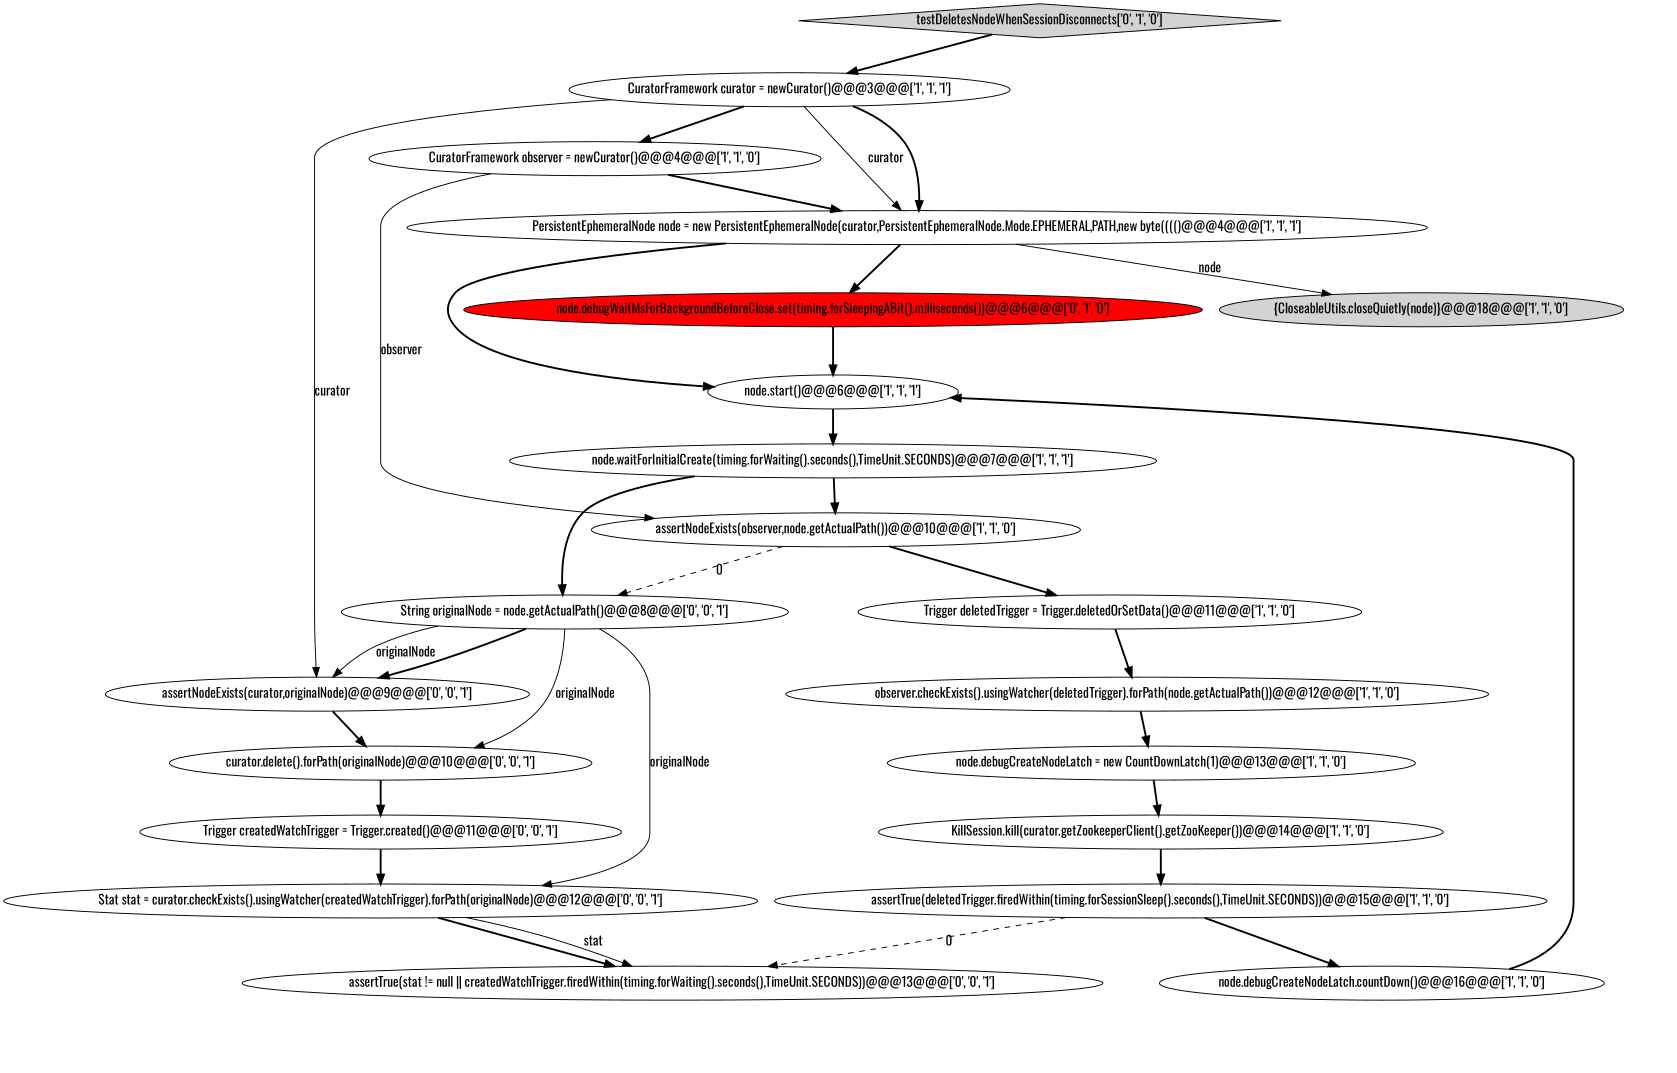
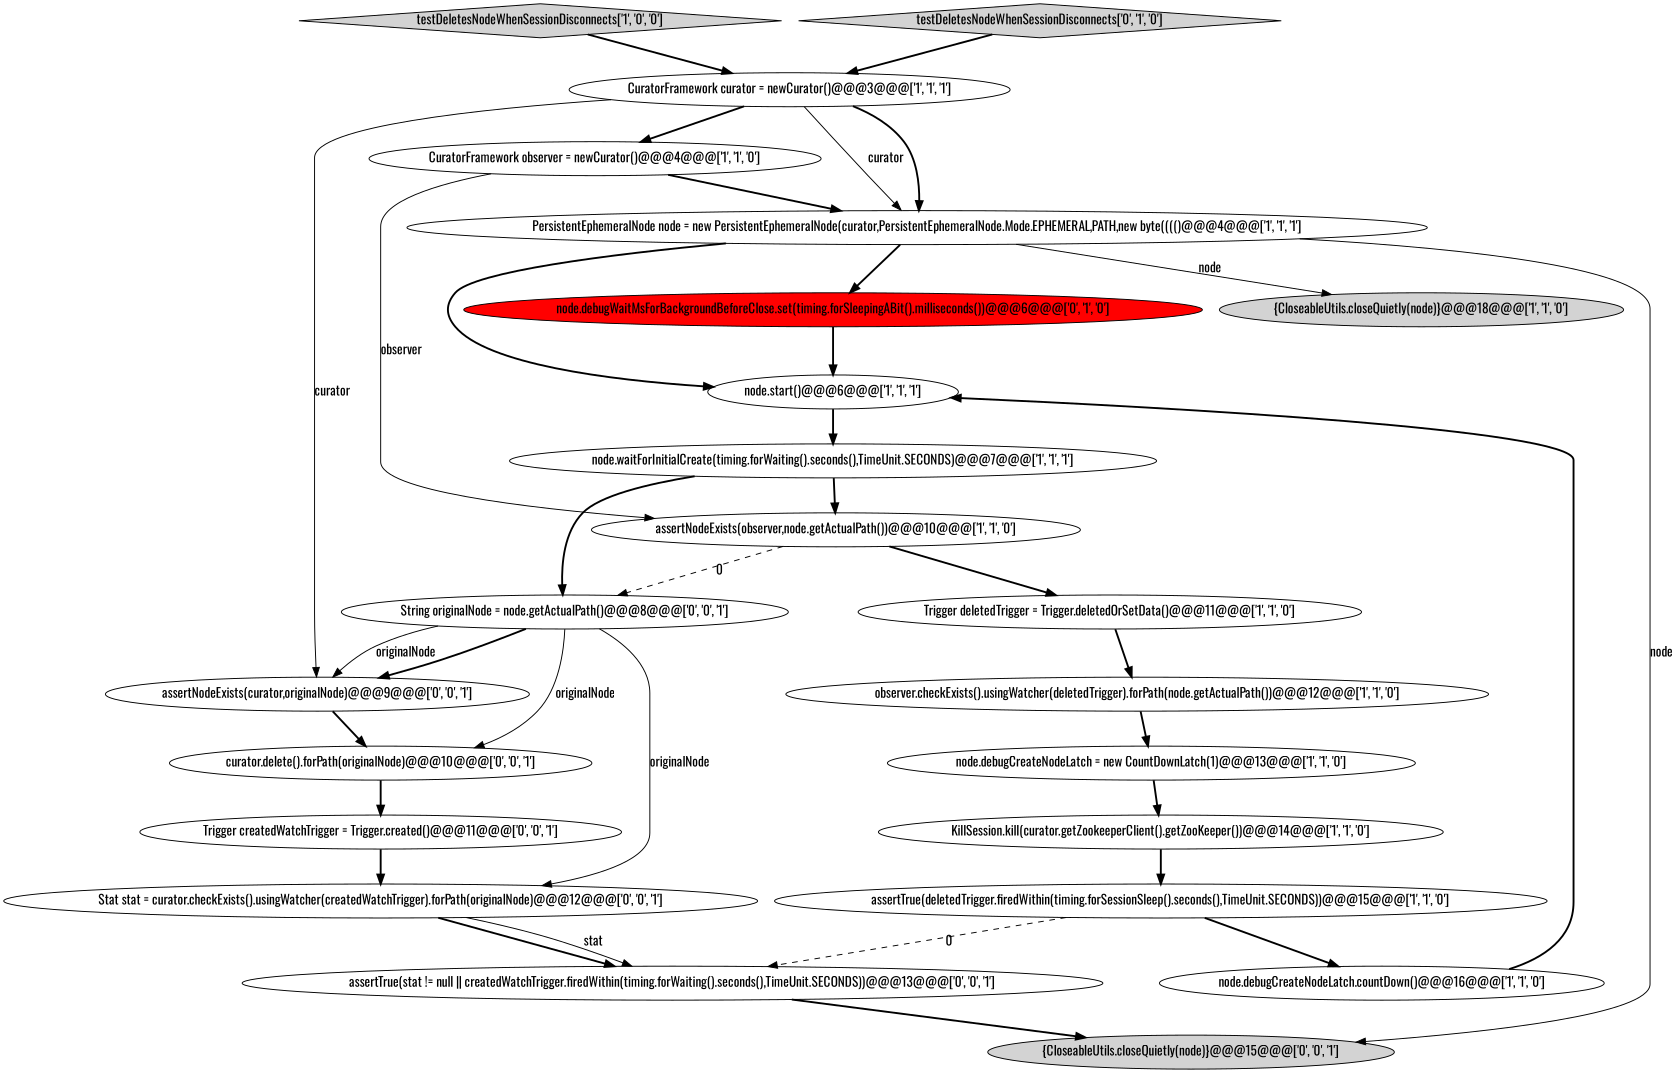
none -> (540, 21)
none -> (1191, 1052)
